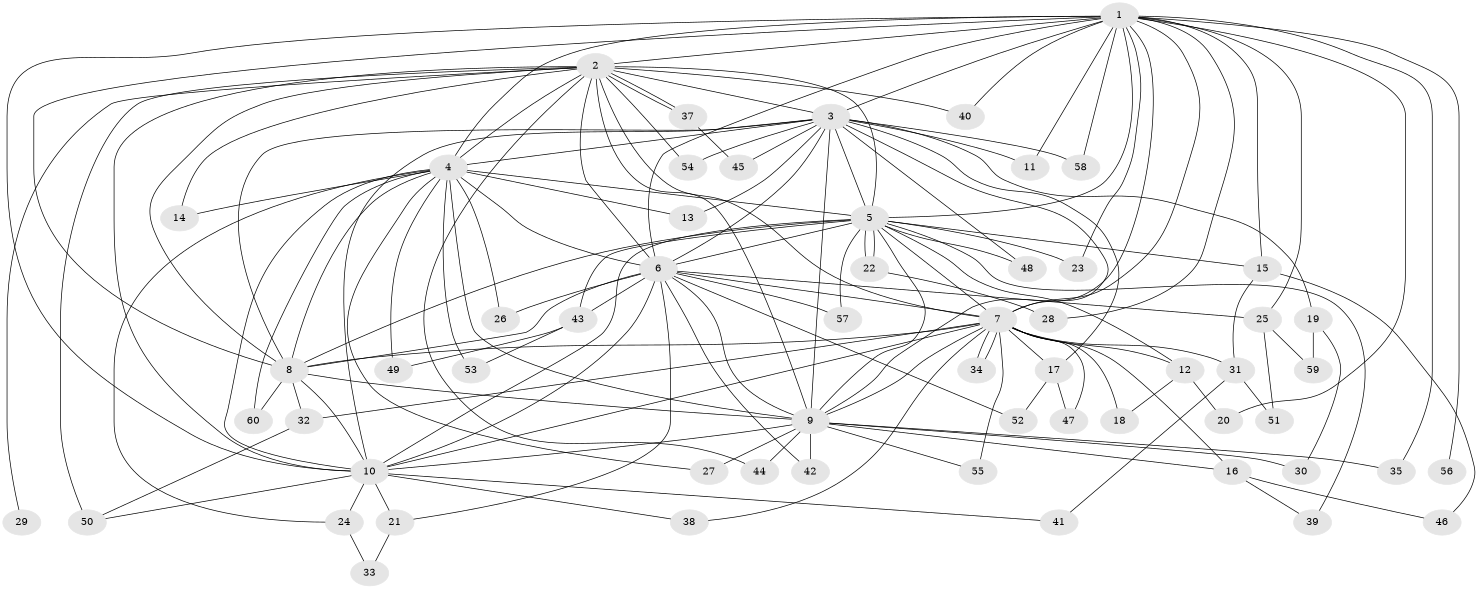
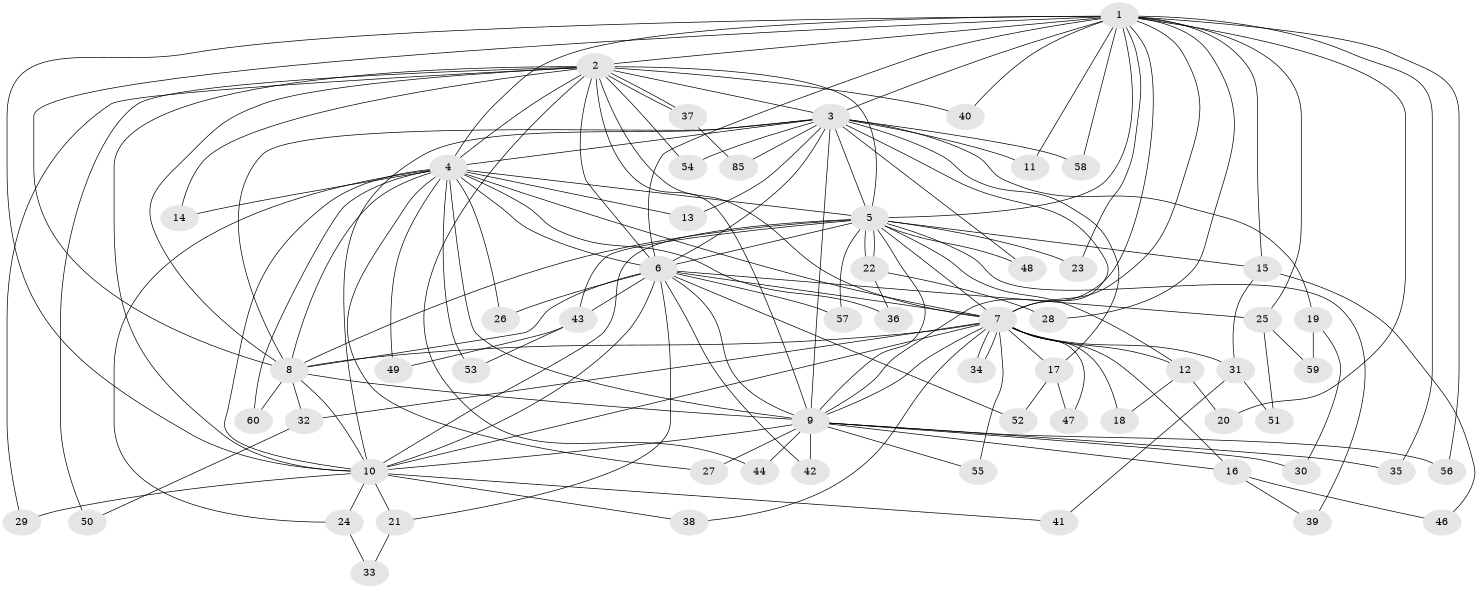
(739, 168) -> (739, 168)
none -> (707, 250)
none -> (894, 320)
none -> (1132, 438)
(228, 497) -> (194, 489)
